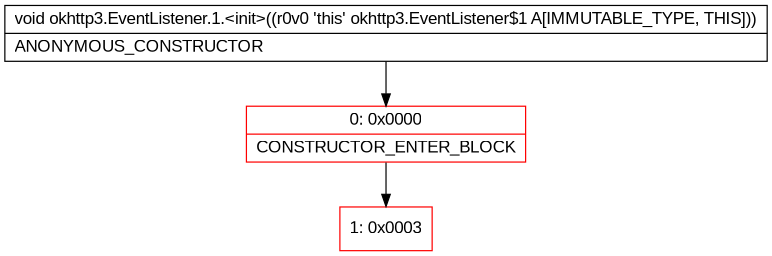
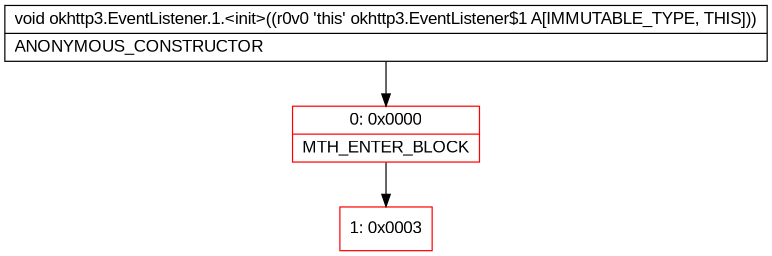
(386, 147) -> (386, 147)
